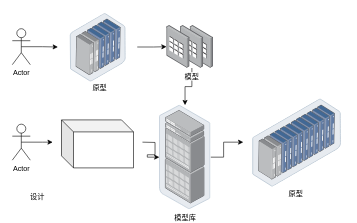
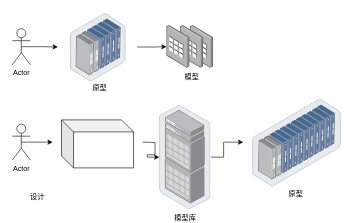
(190, 86) -> none
